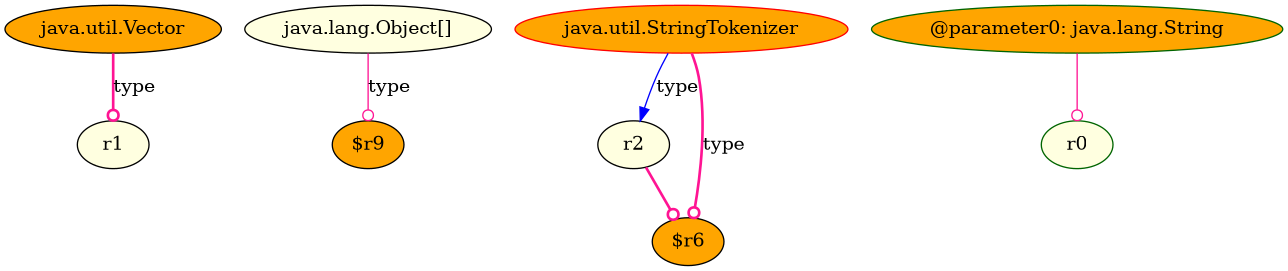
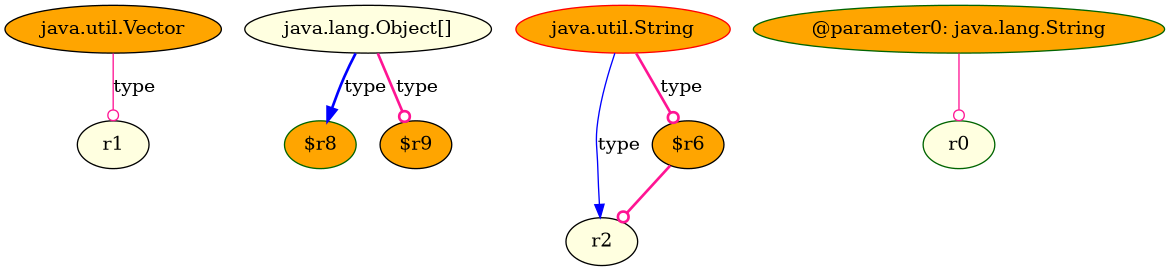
(681, 29) -> (623, 29)
(113, 82) -> (113, 82)
(368, 82) -> (390, 82)
none -> (320, 145)
(658, 188) -> (649, 189)
